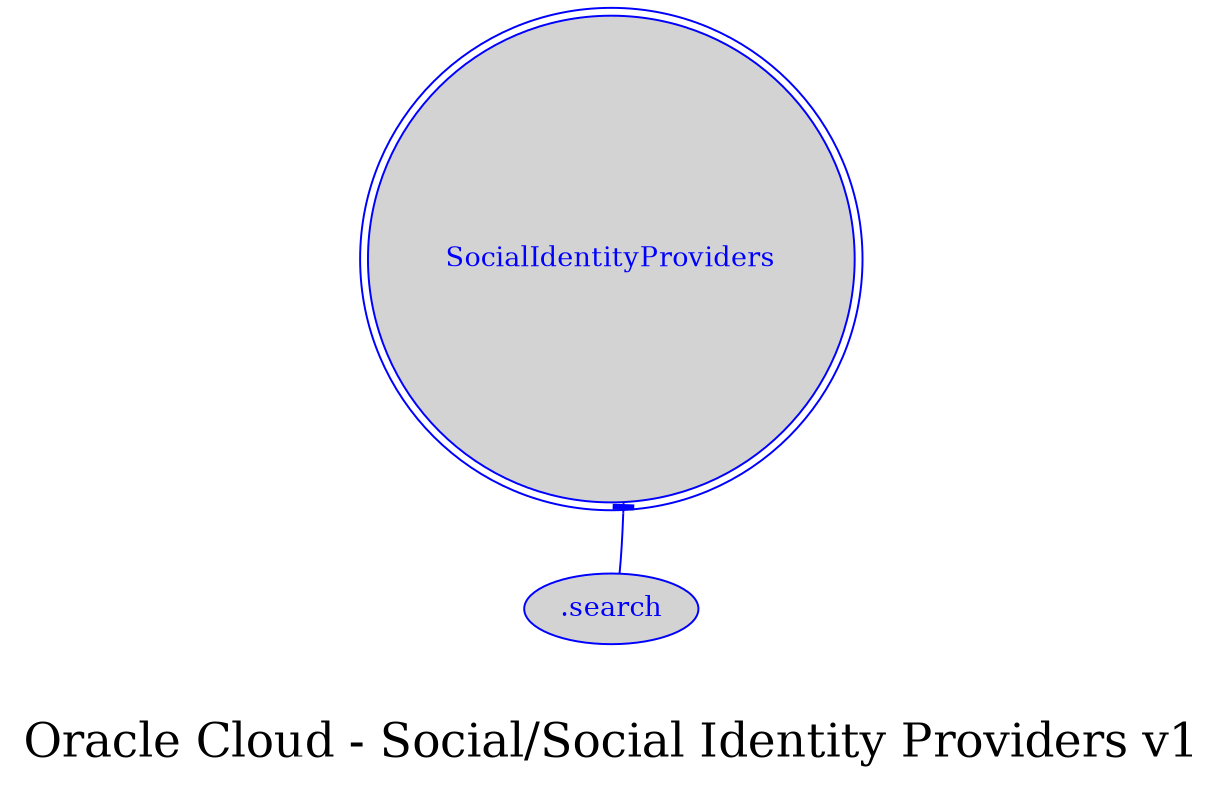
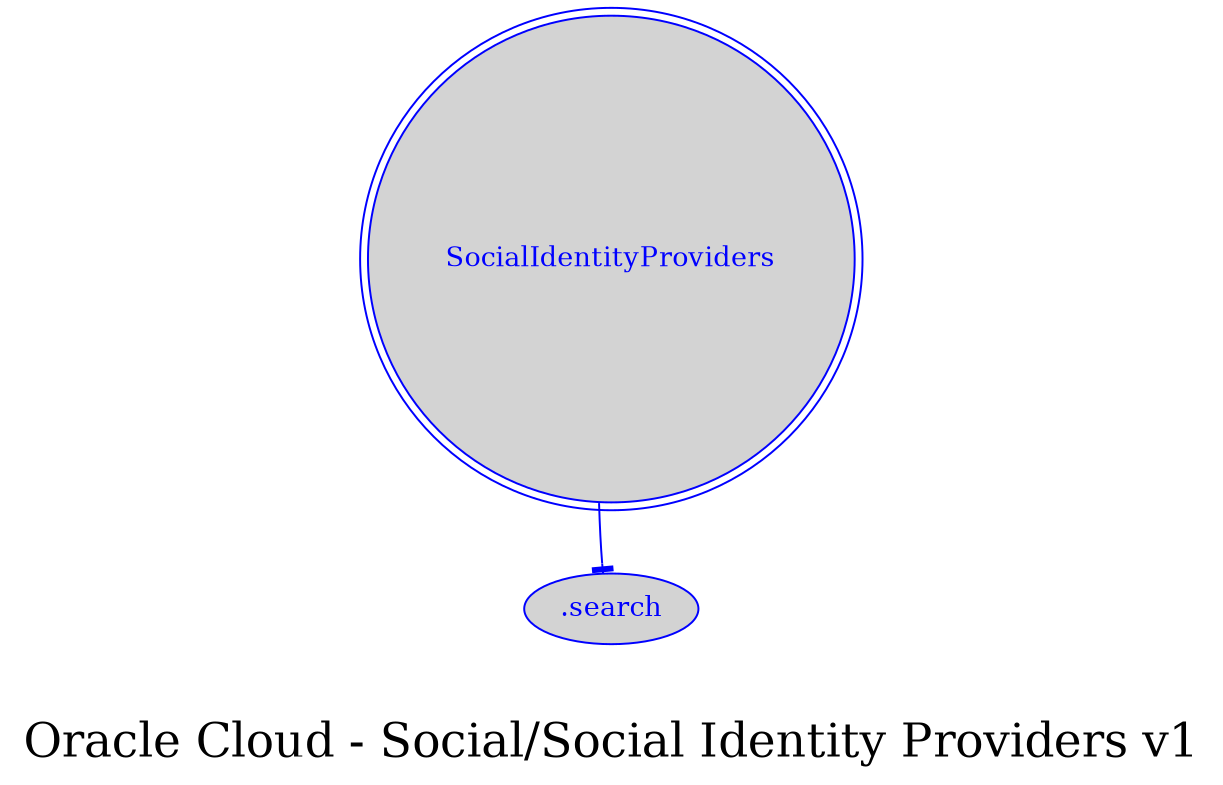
(622, 543) -> (600, 533)
